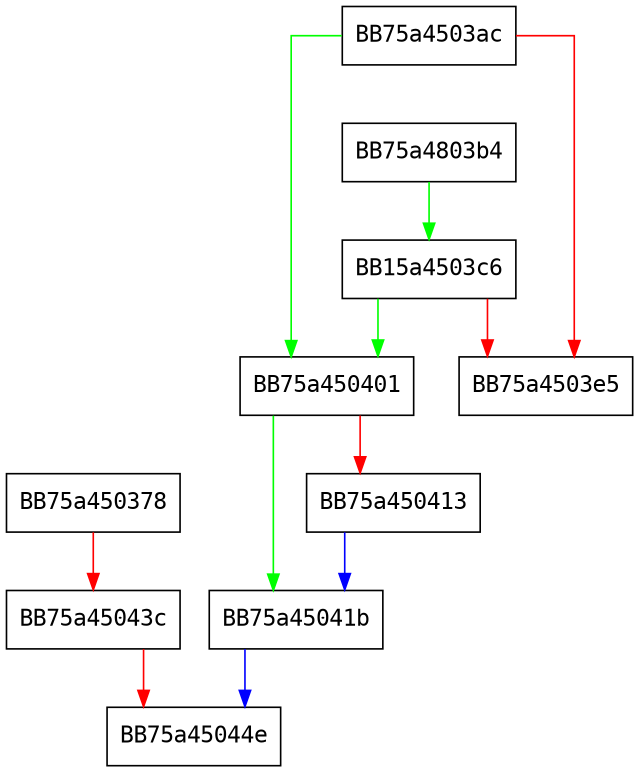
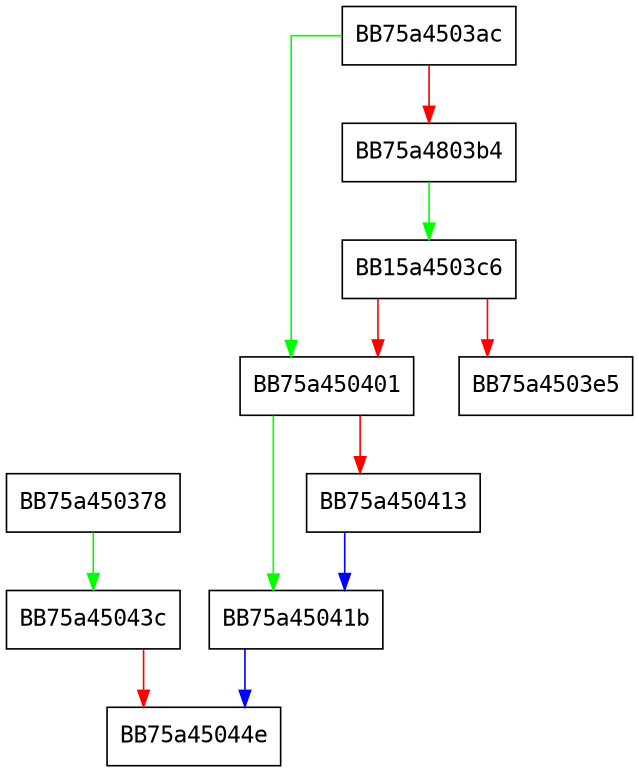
(574, 159) -> (429, 86)
(378, 319) -> (378, 319)
(93, 553) -> (93, 553)
